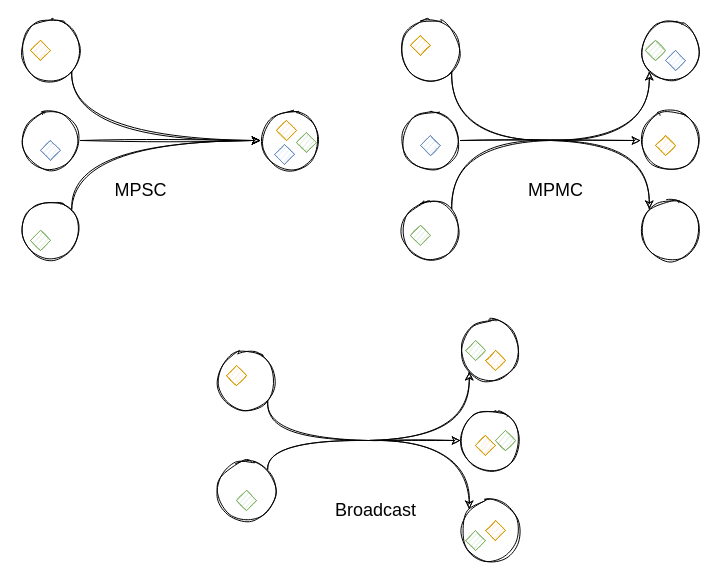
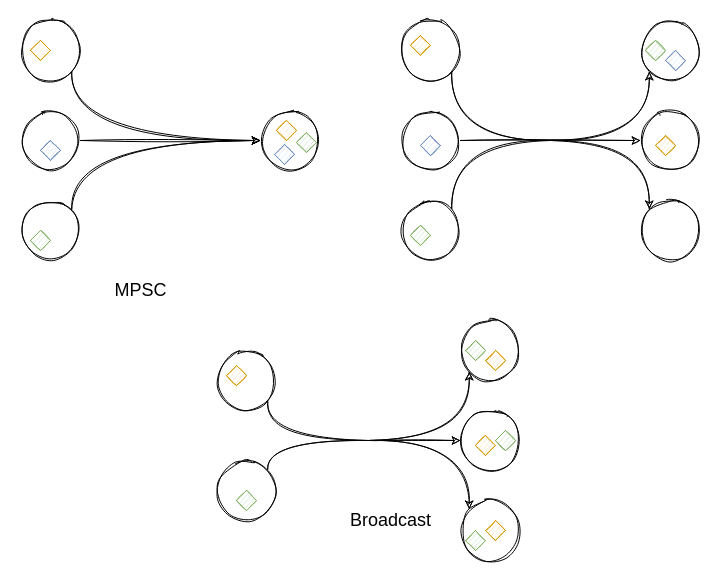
(141, 191) -> (141, 291)
(556, 191) -> none
(376, 511) -> (391, 521)
